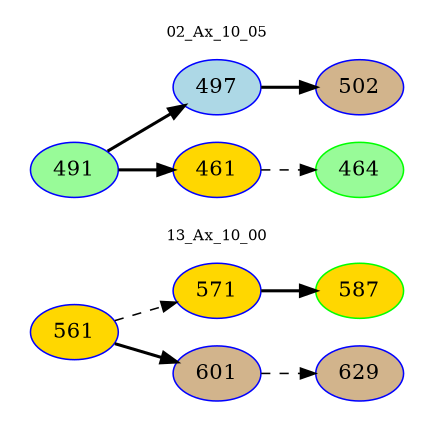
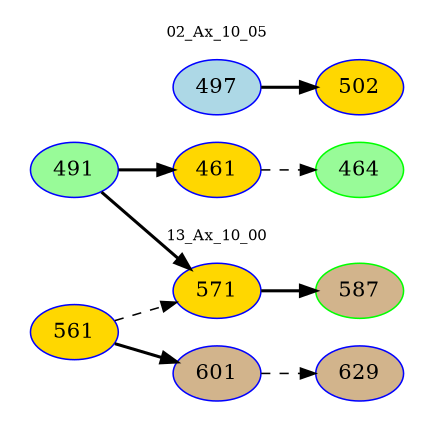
(360, 87) -> (360, 87)
(139, 132) -> (147, 232)
(360, 291) -> (360, 291)
